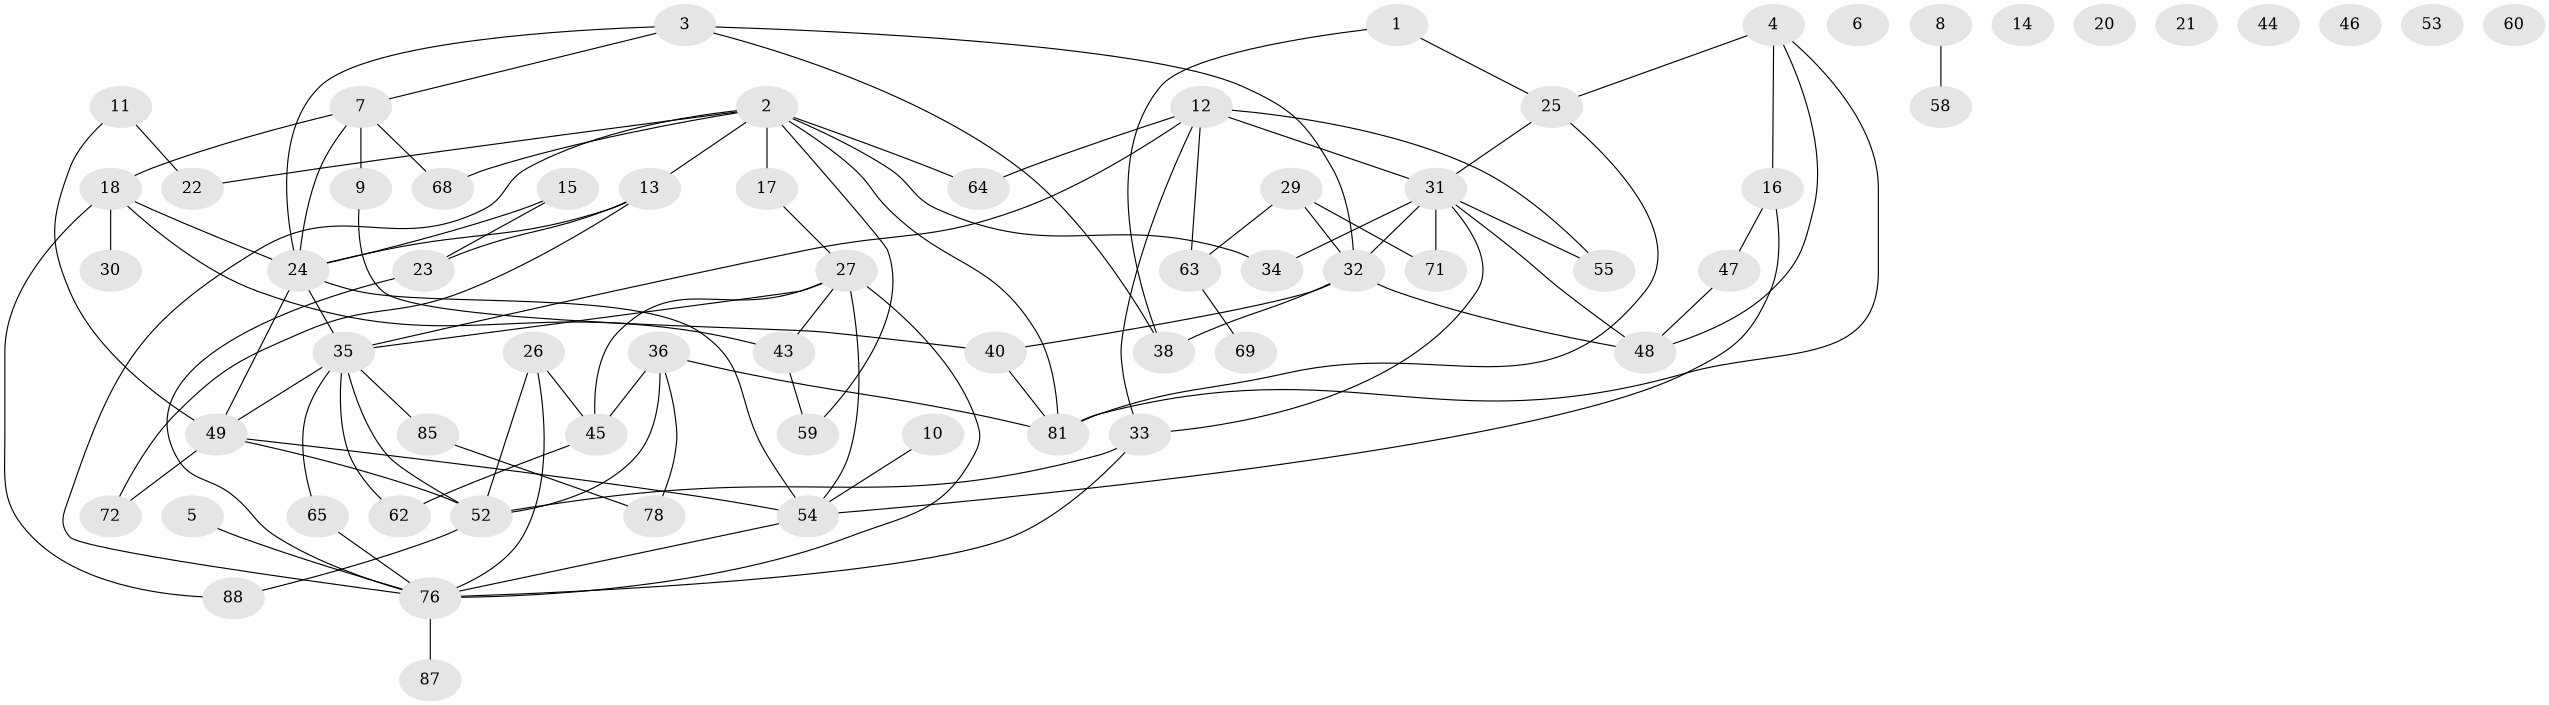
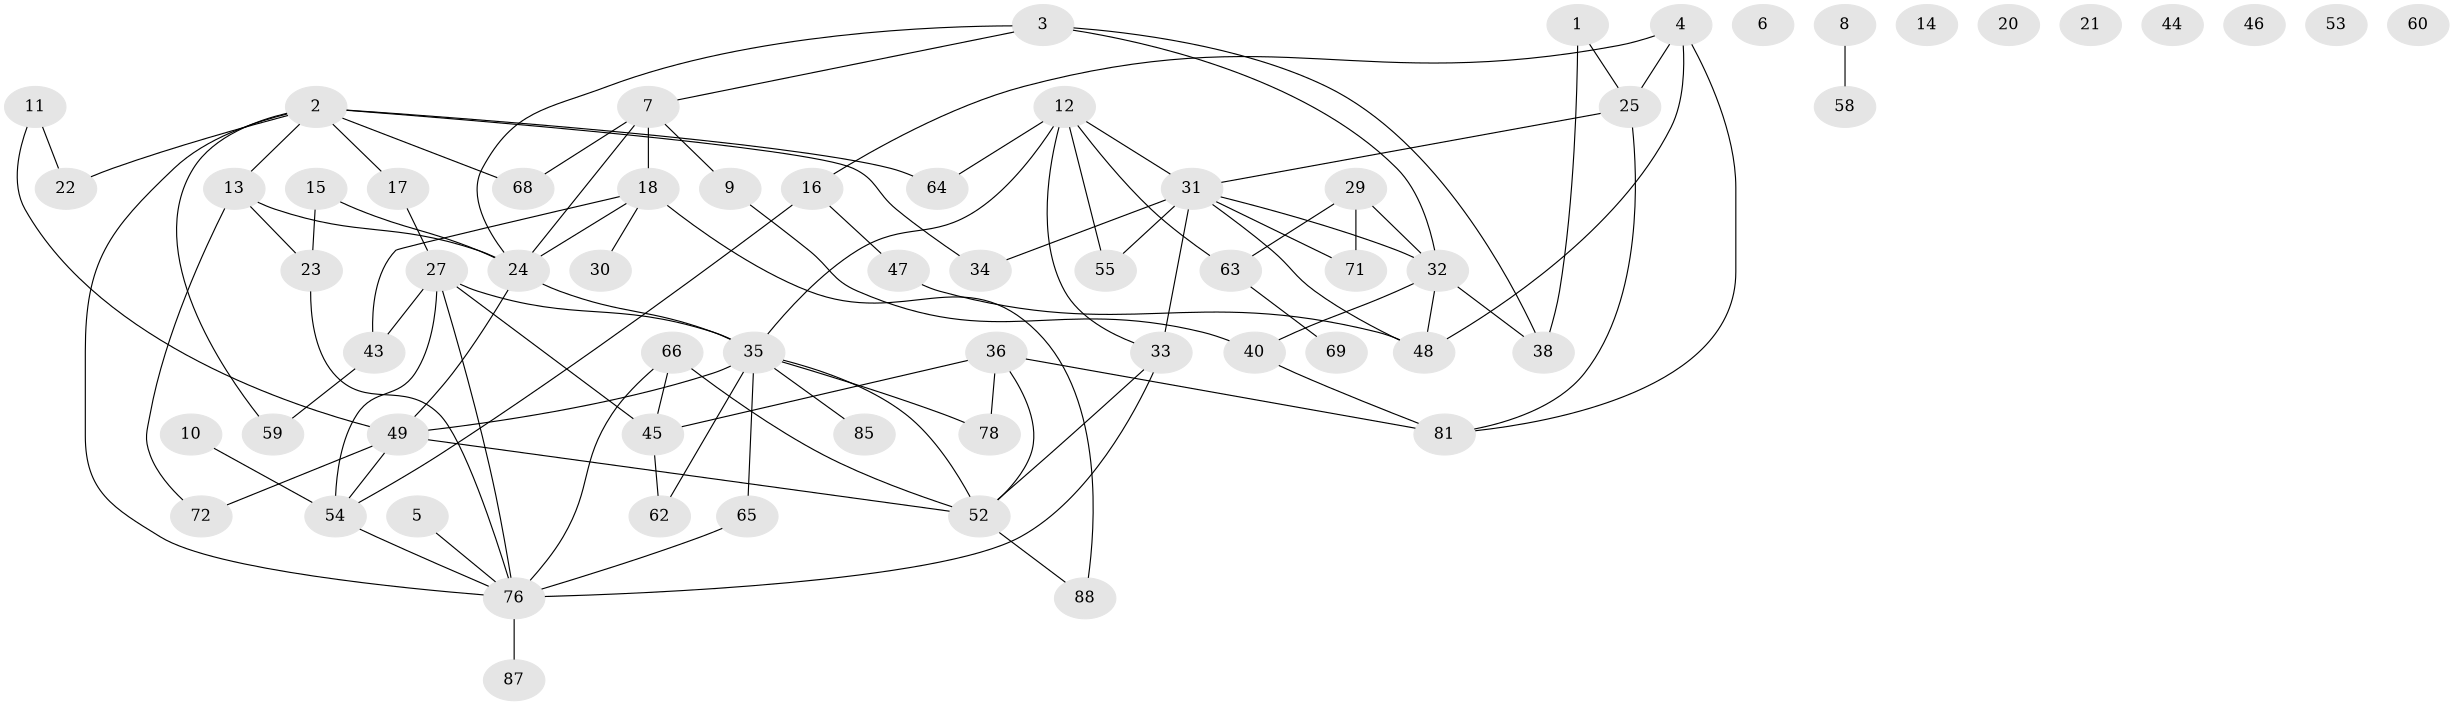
(947, 253) -> none
(610, 308) -> none
(534, 353) -> (672, 353)
(572, 486) -> (892, 396)
